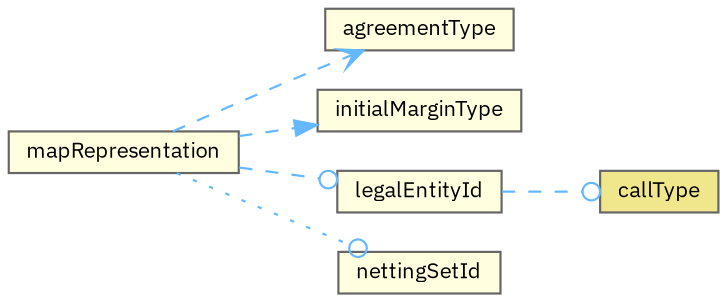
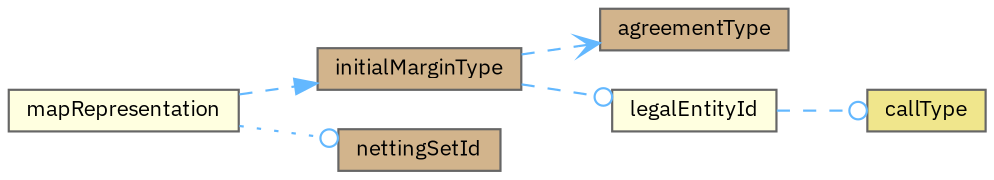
(419, 30) -> (694, 30)
(258, 94) -> (550, 50)
(419, 111) -> (419, 69)
(279, 173) -> (558, 90)
(419, 273) -> (419, 150)
